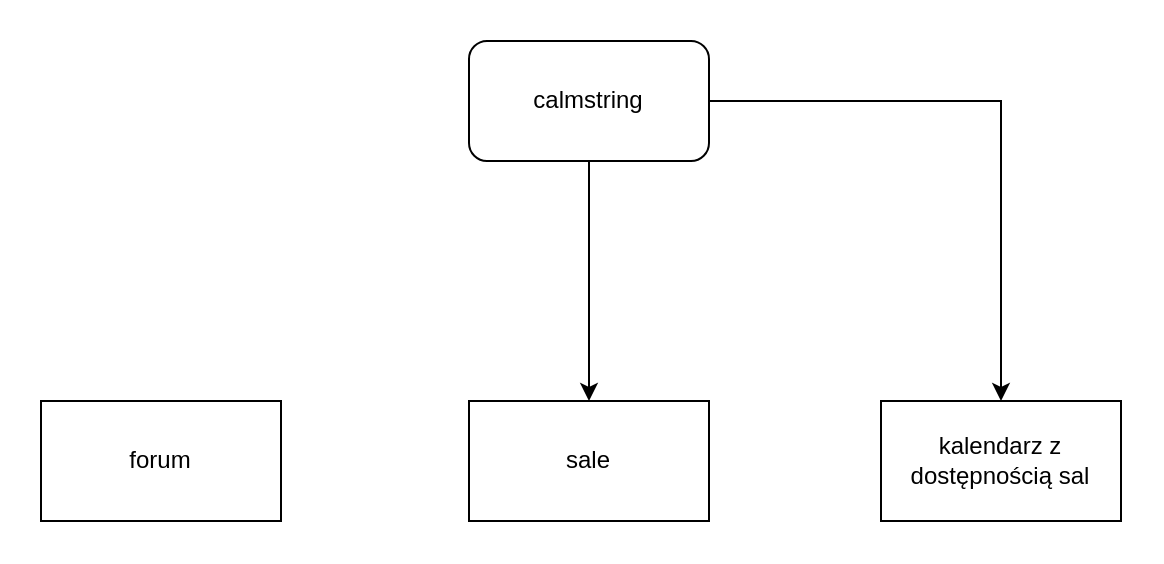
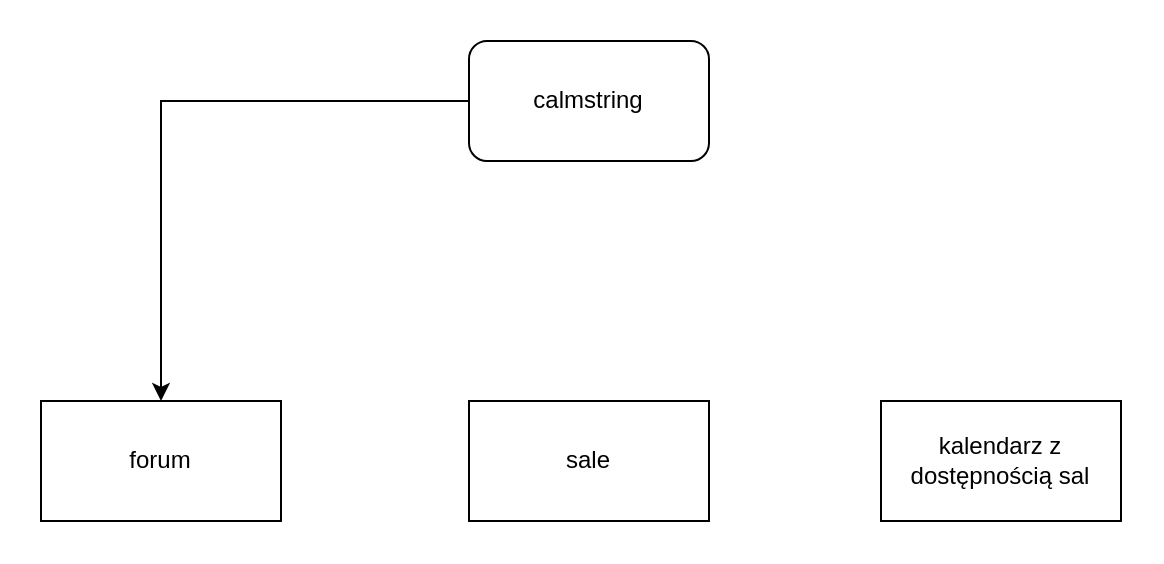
(998, 101) -> none
(589, 274) -> (172, 101)
